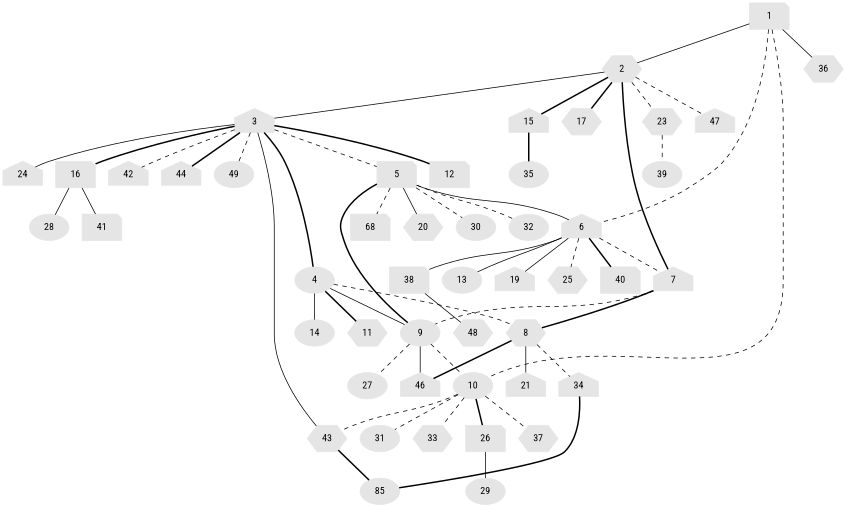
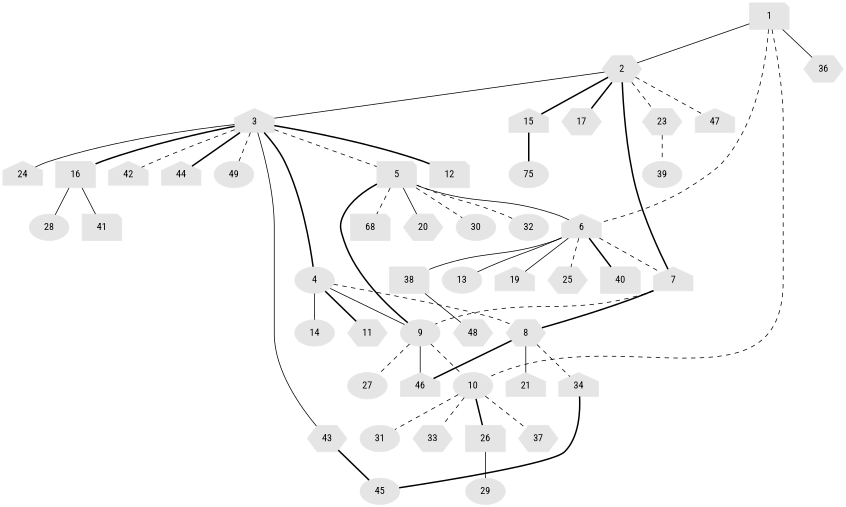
(529, 175) -> (529, 175)
(399, 412) -> none
(380, 491) -> (380, 491)
